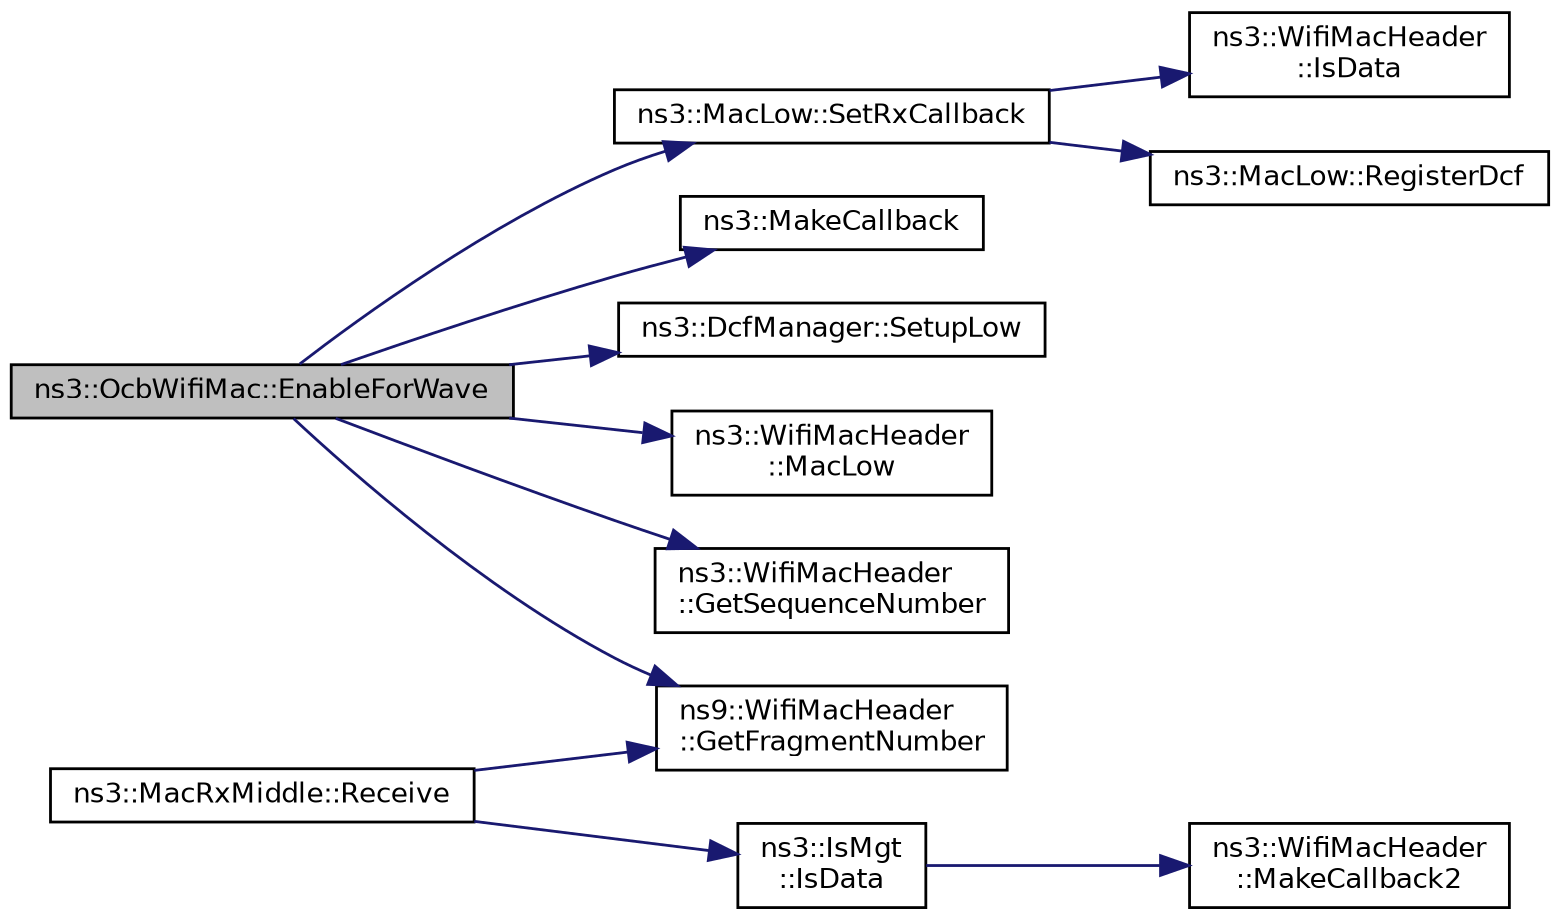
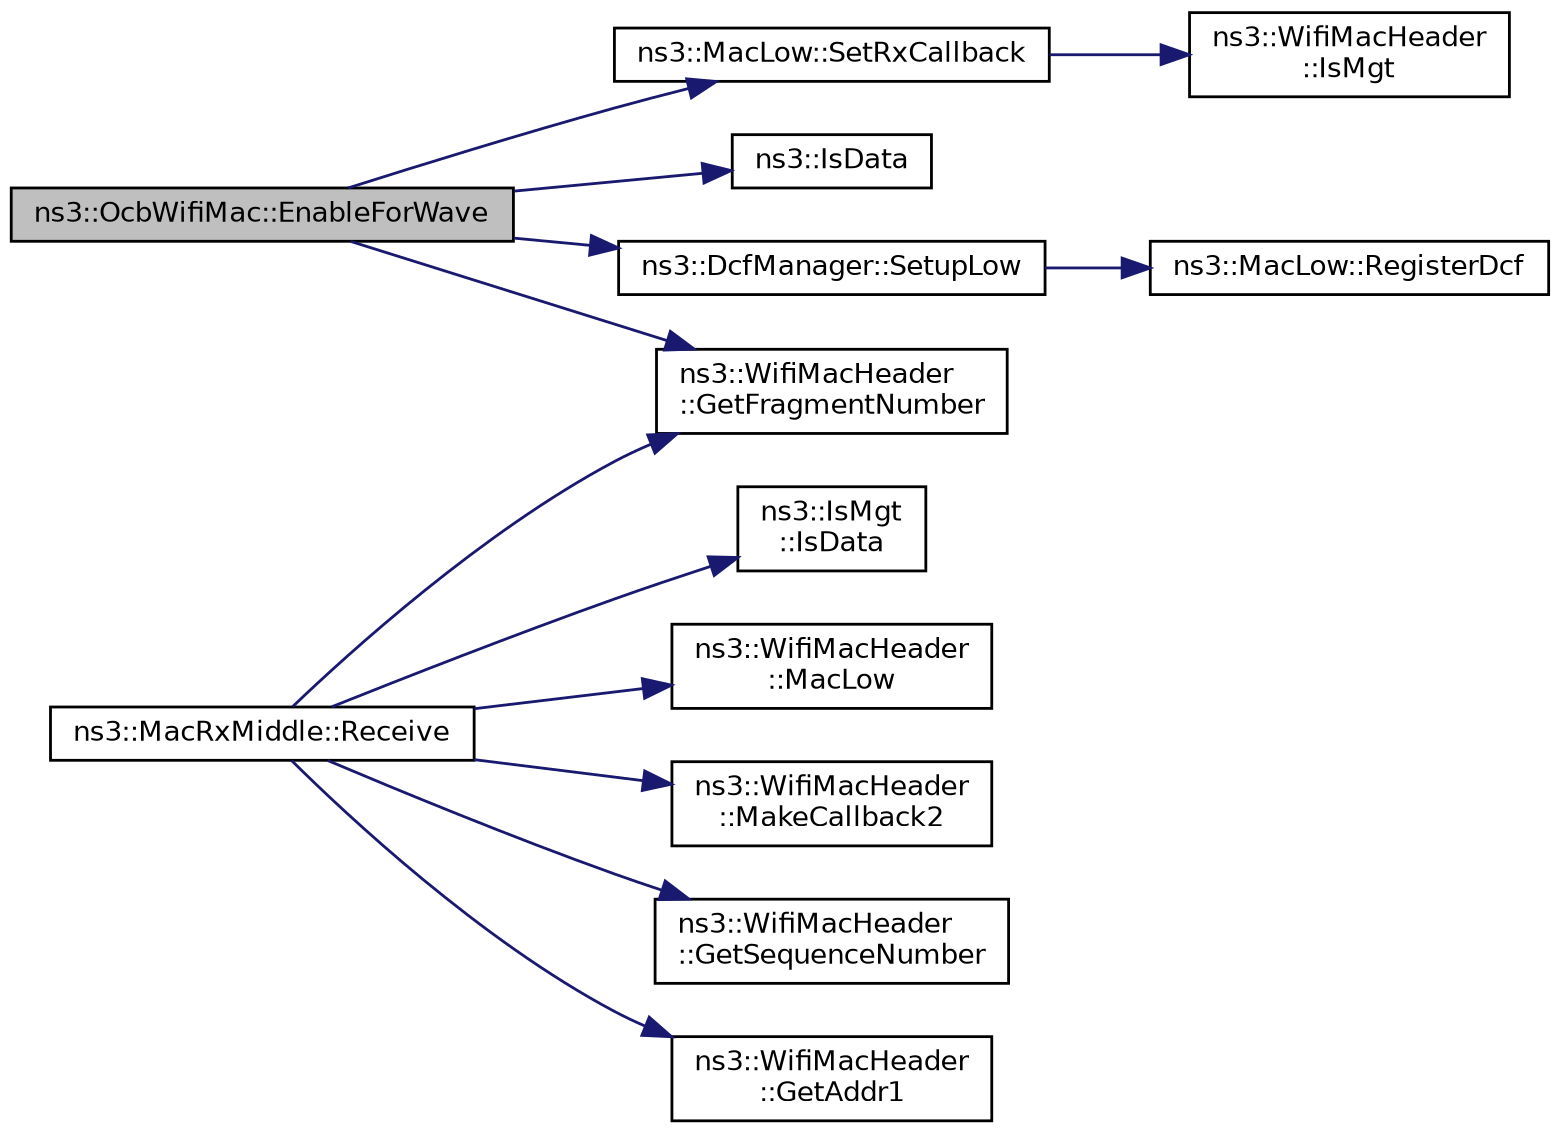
(1349, 55) -> (1349, 55)
(1086, 147) -> (1083, 268)
(832, 223) -> (832, 161)
(576, 425) -> (559, 699)
(502, 480) -> (494, 828)
(832, 728) -> (832, 391)
(1043, 866) -> (559, 770)
none -> (832, 1079)
